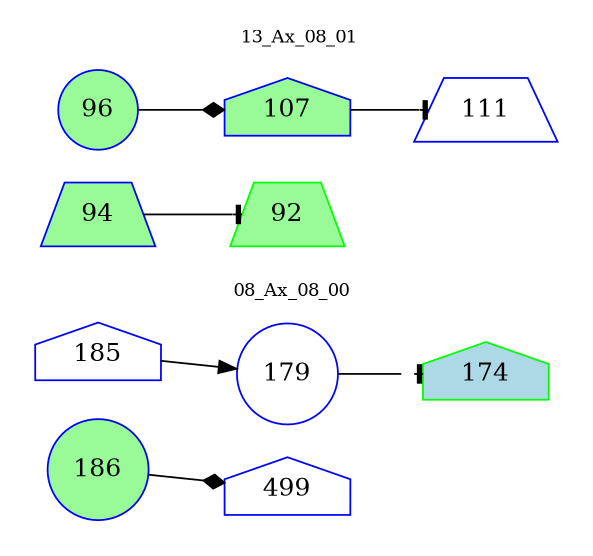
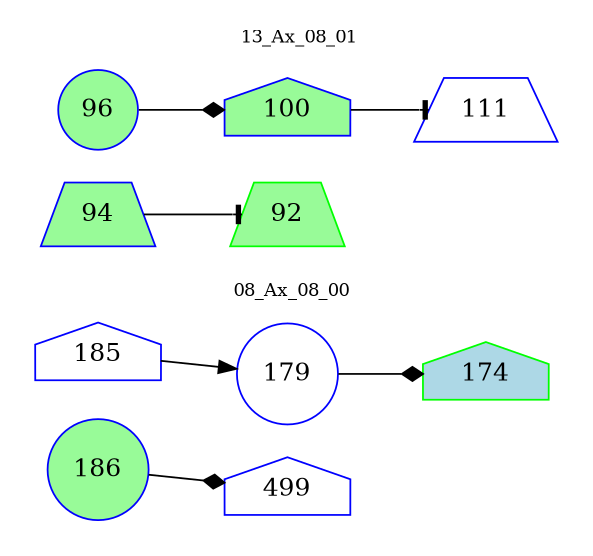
(287, 110) -> (287, 110)
(370, 374) -> (370, 374)
